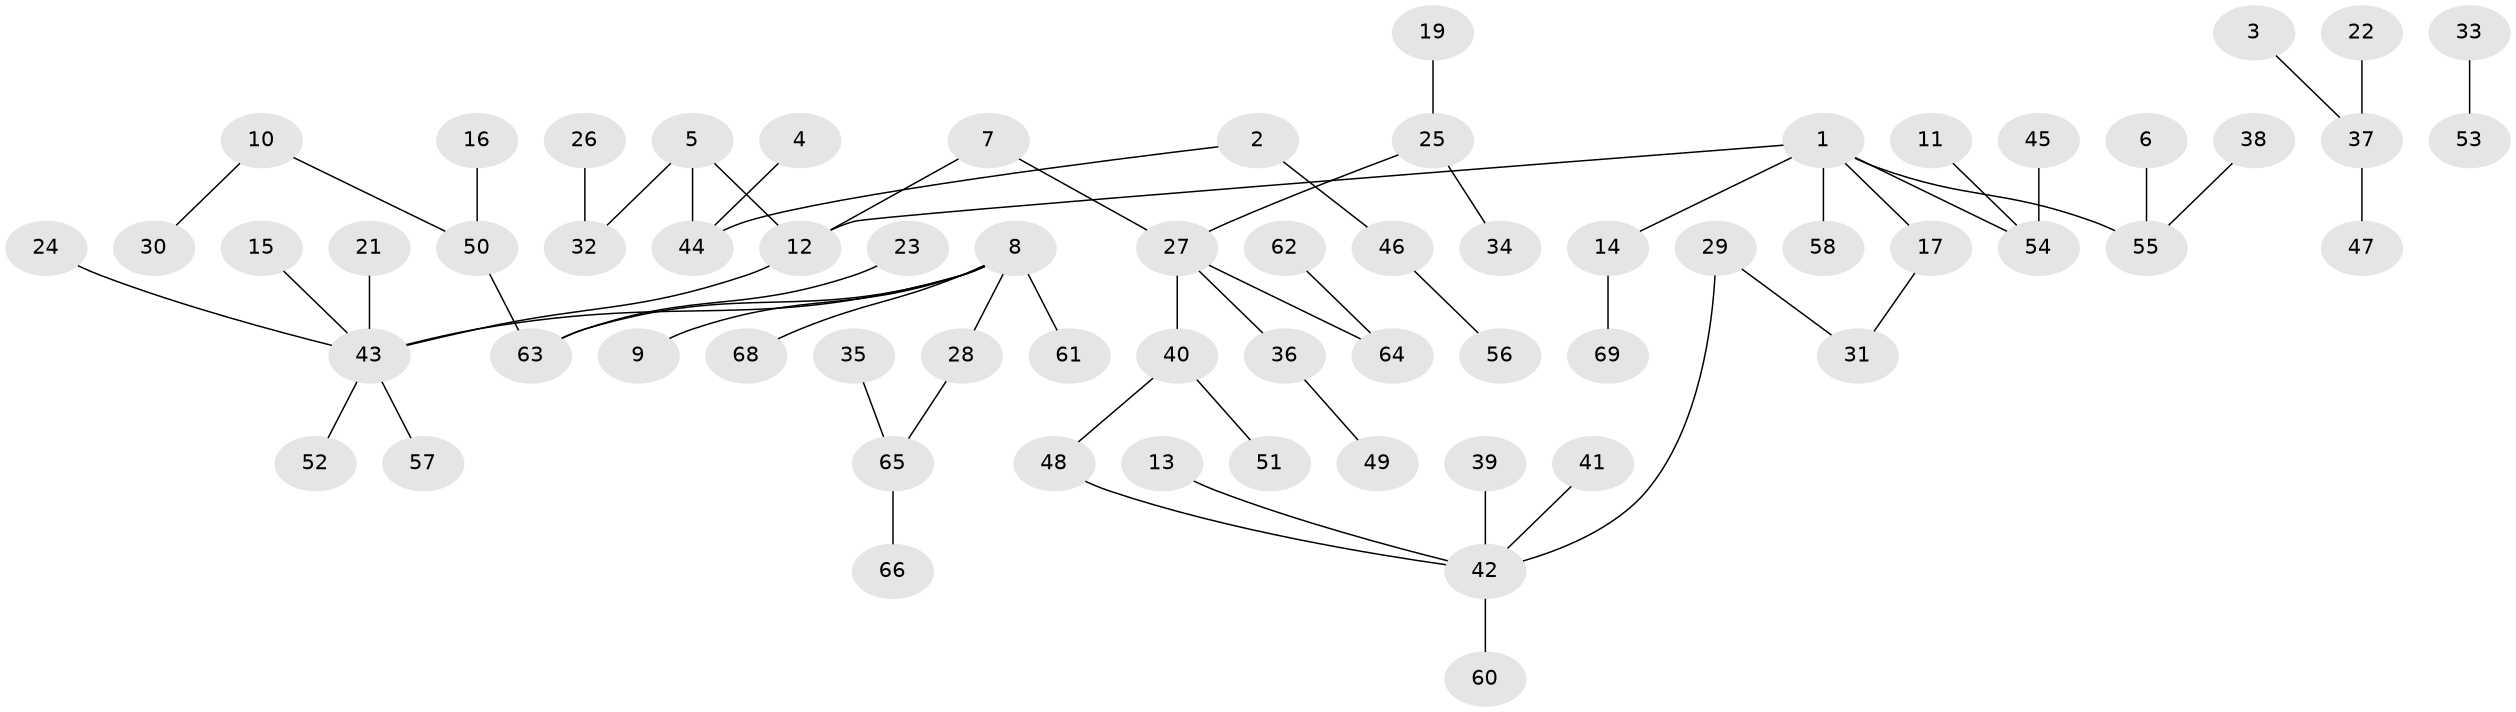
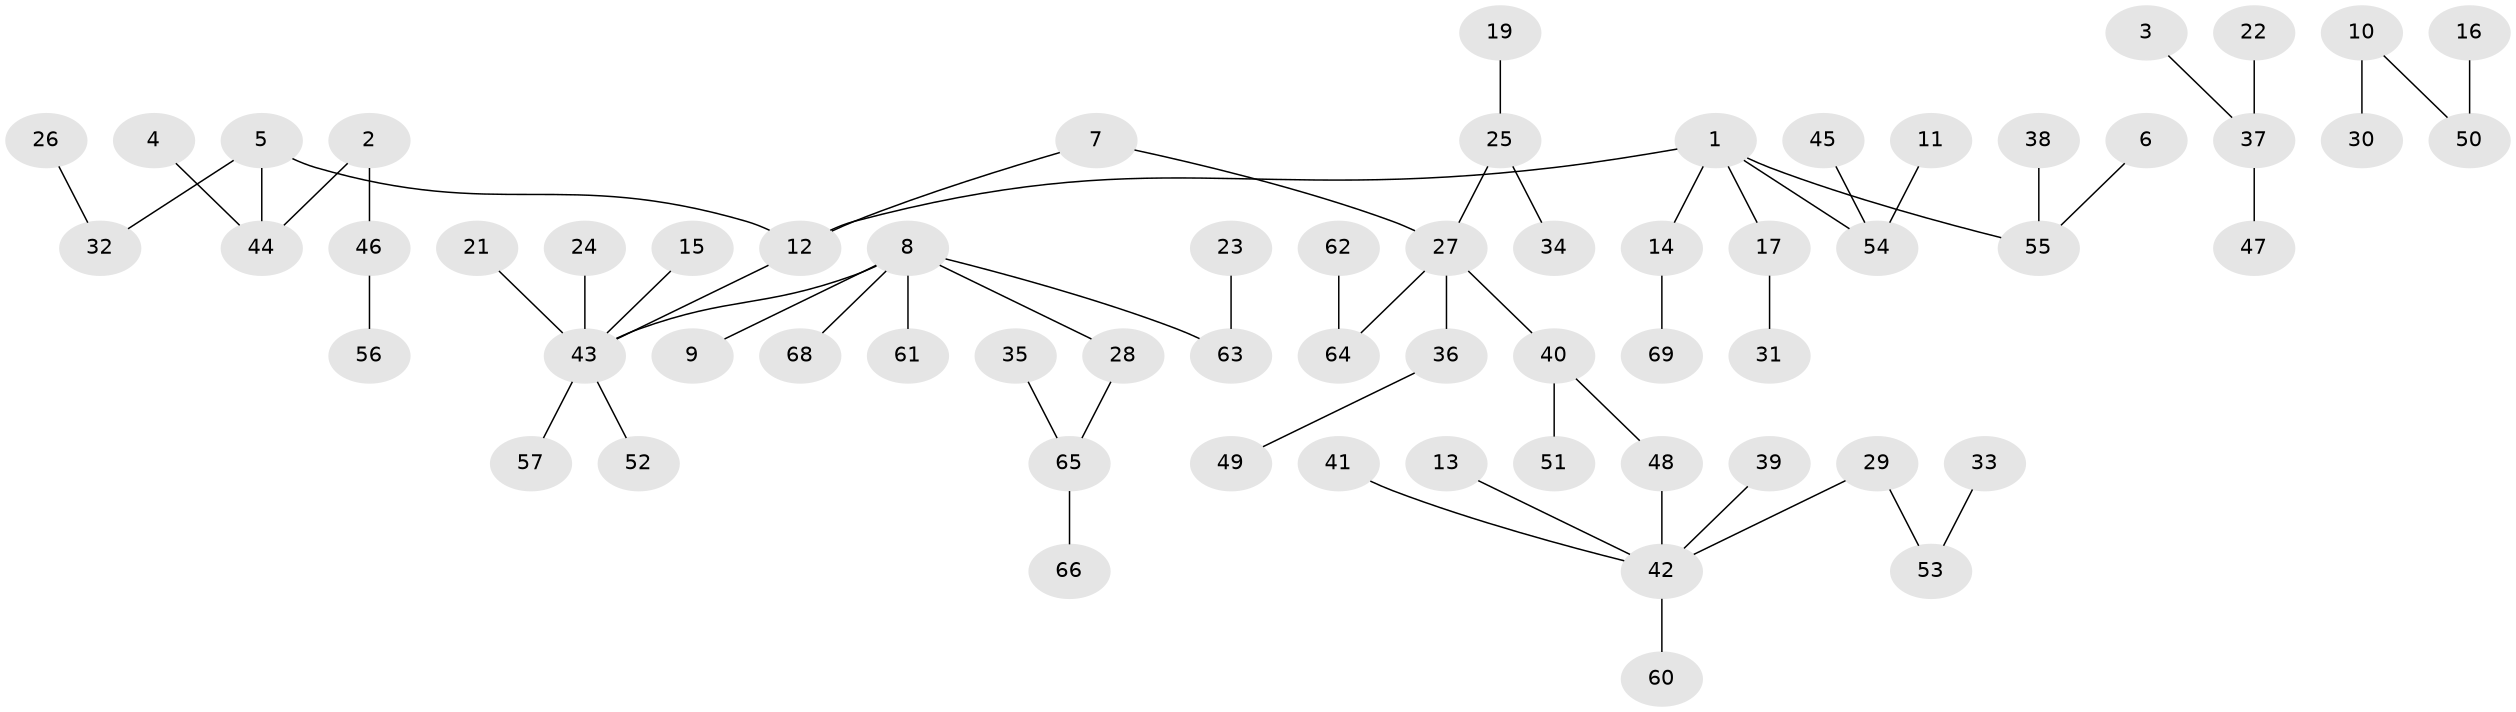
(1823, 248) -> none
(504, 302) -> none
(1787, 302) -> (1904, 518)
